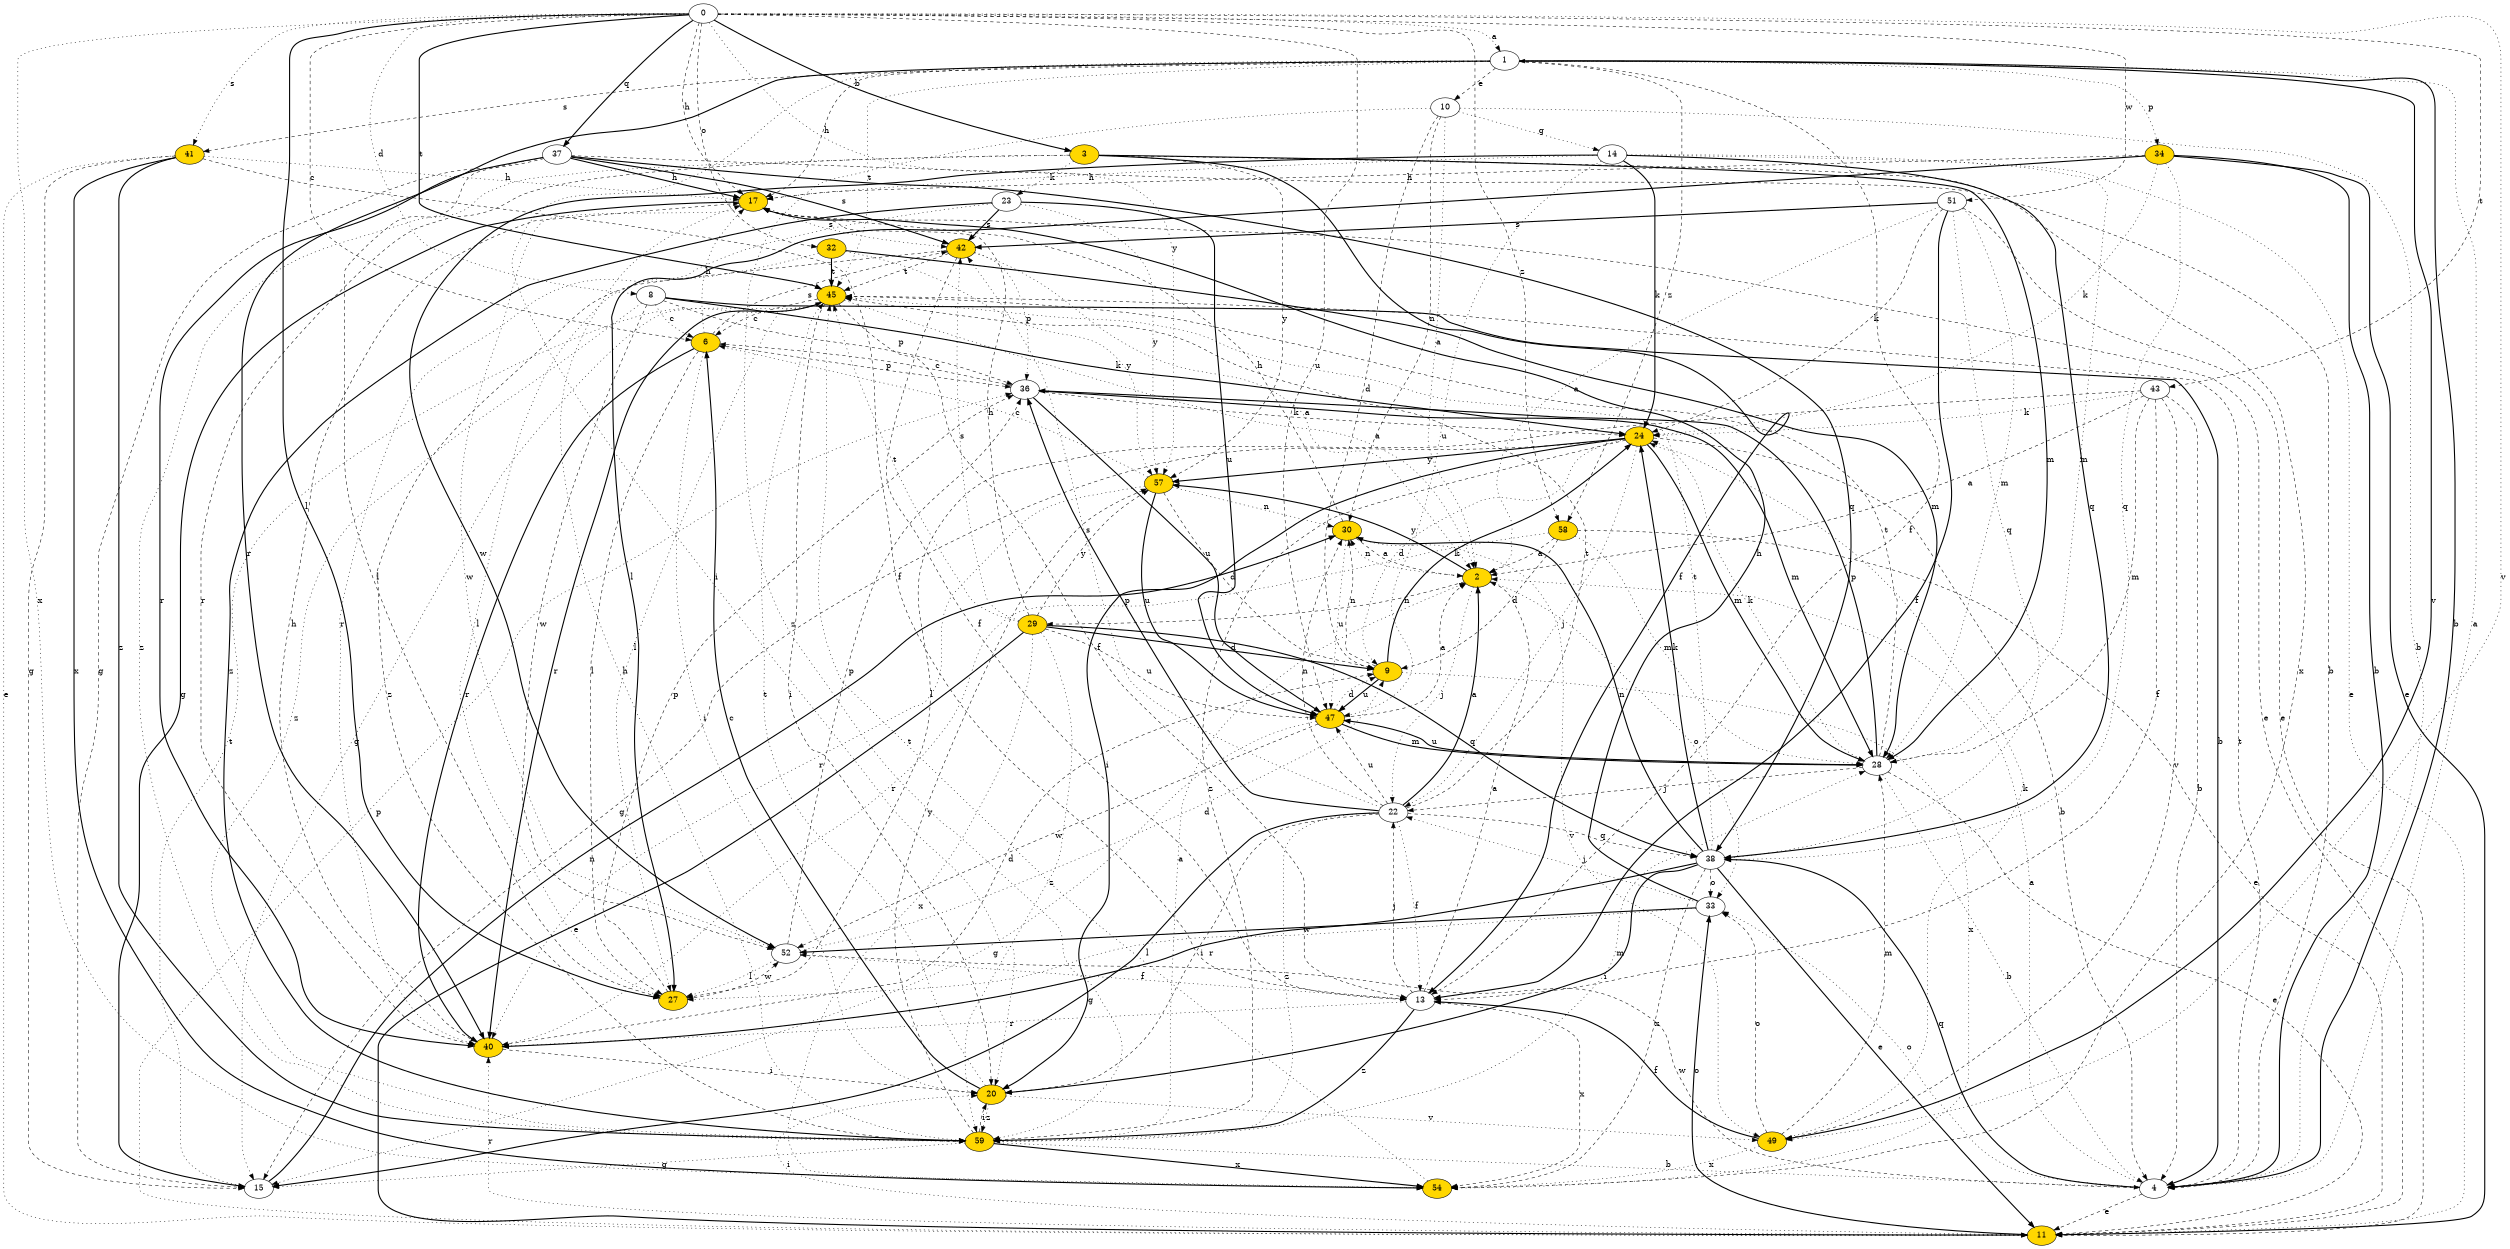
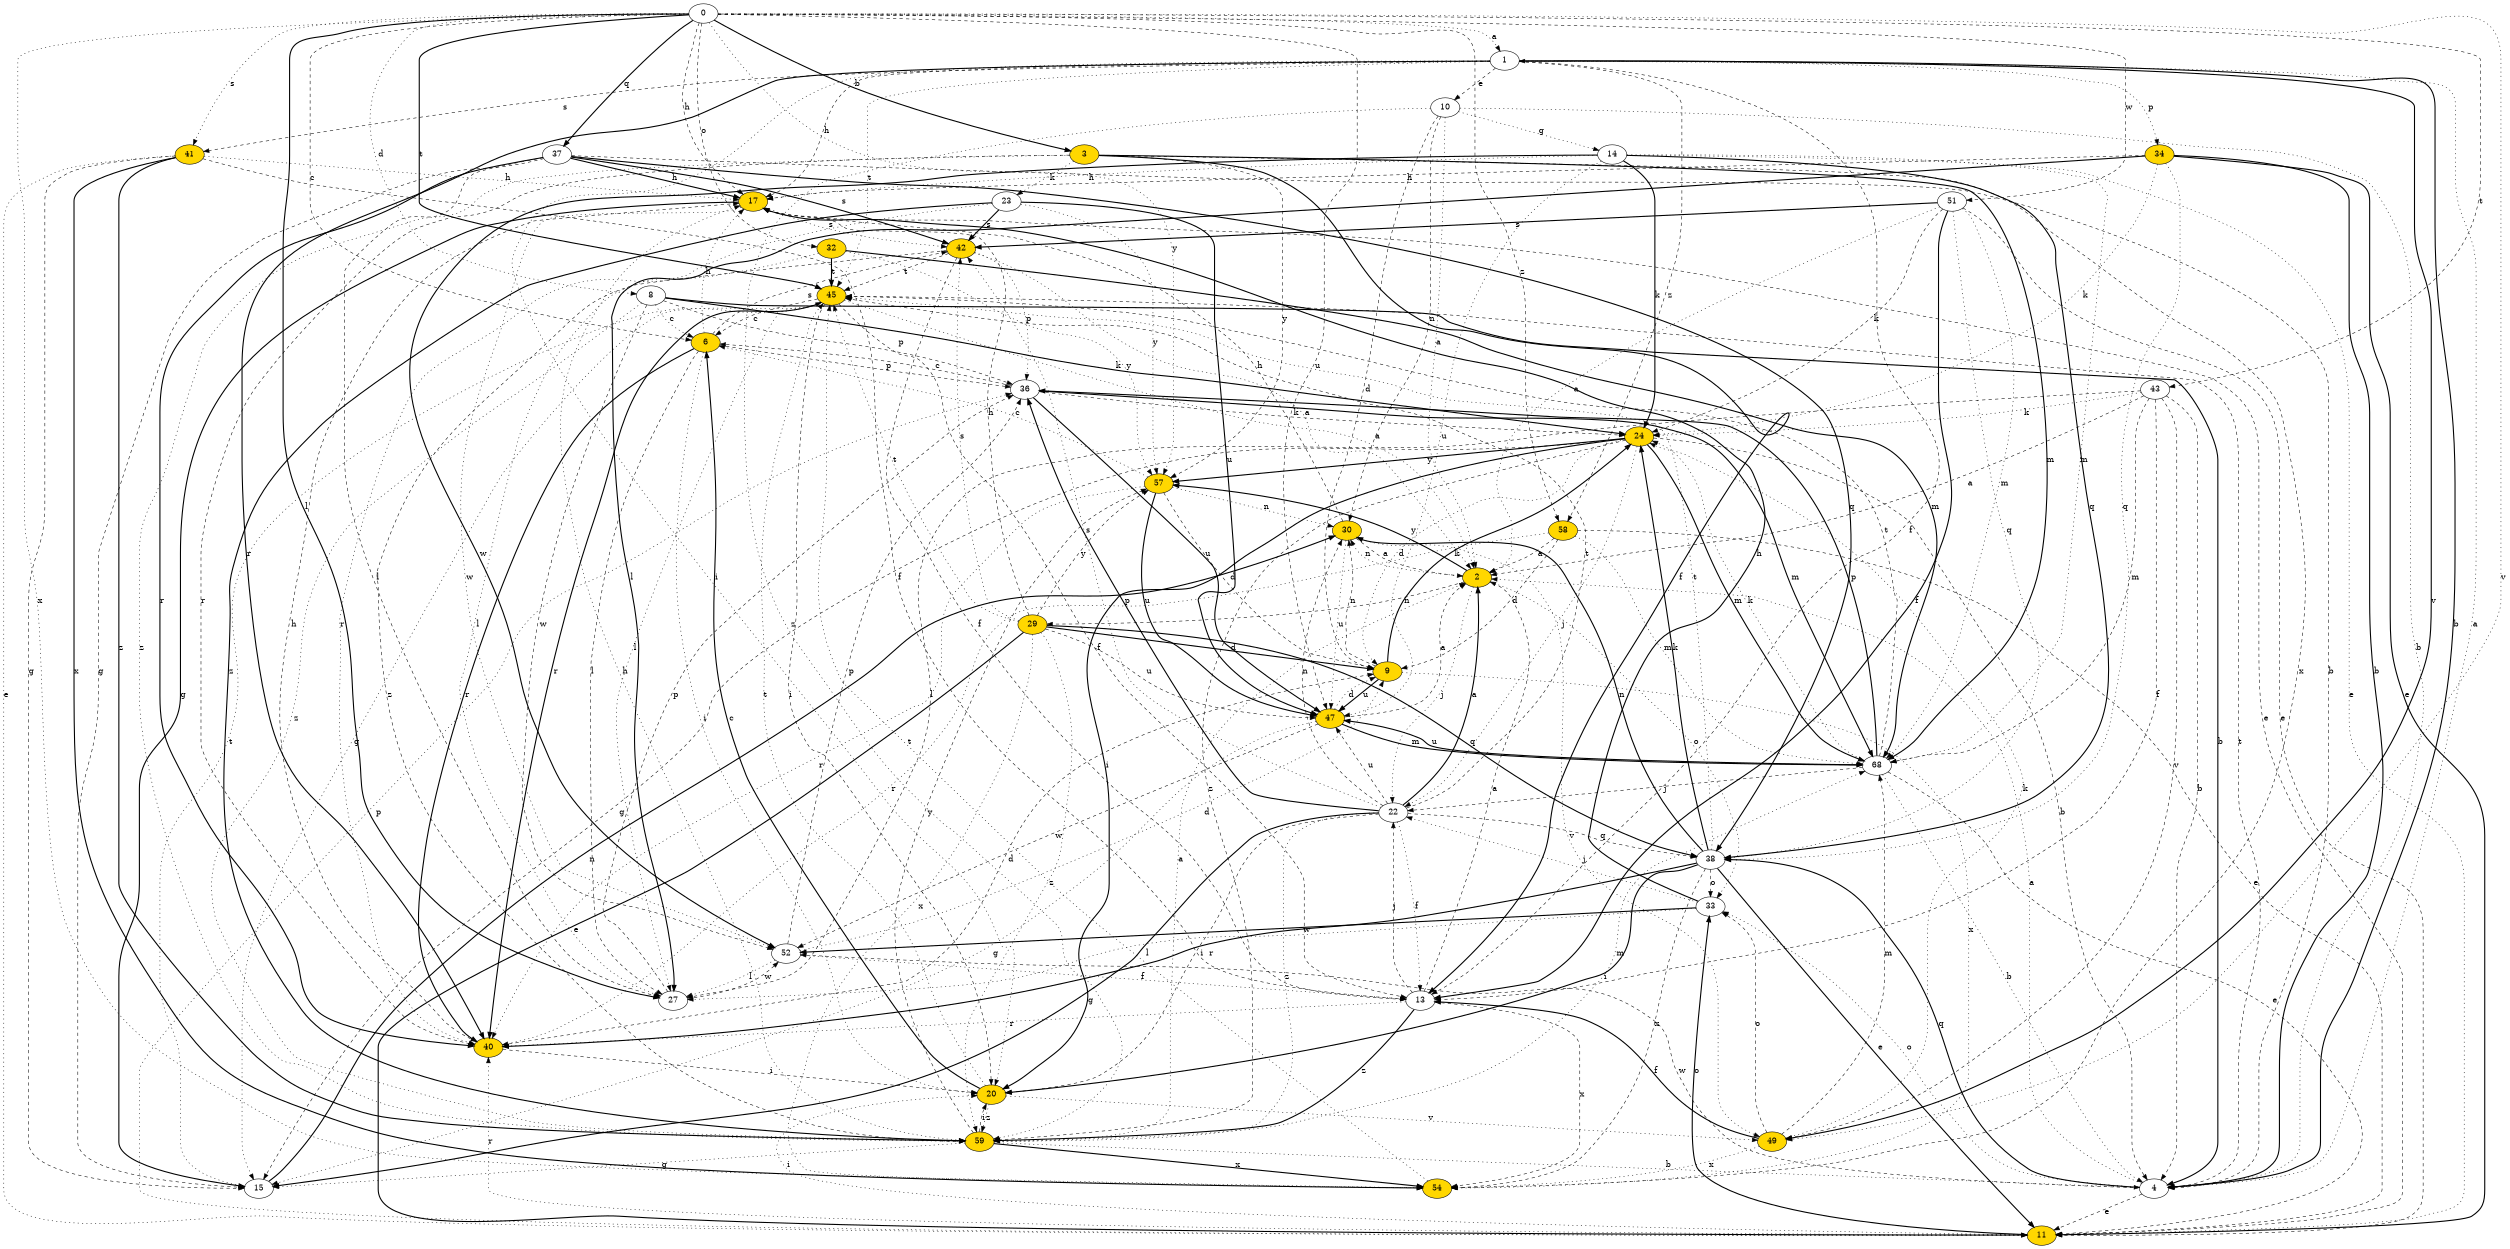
(1877, 766) -> (1877, 766)
(673, 1001) -> (673, 1001)
